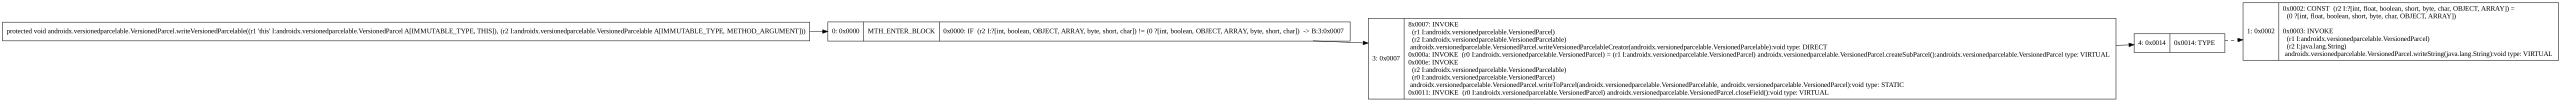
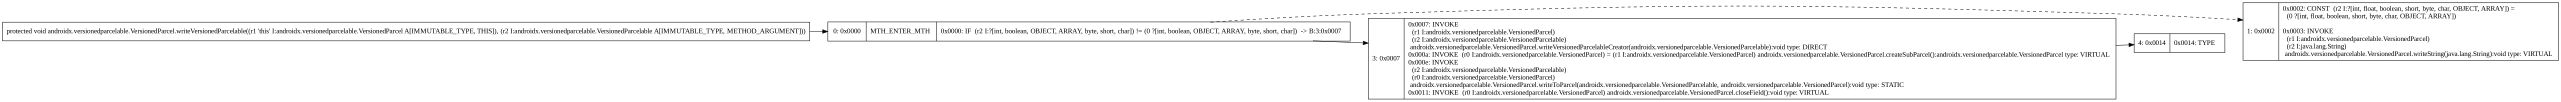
(1435, 24) -> (1435, 24)
(901, 31) -> (900, 31)
(2231, 40) -> (1724, 6)
